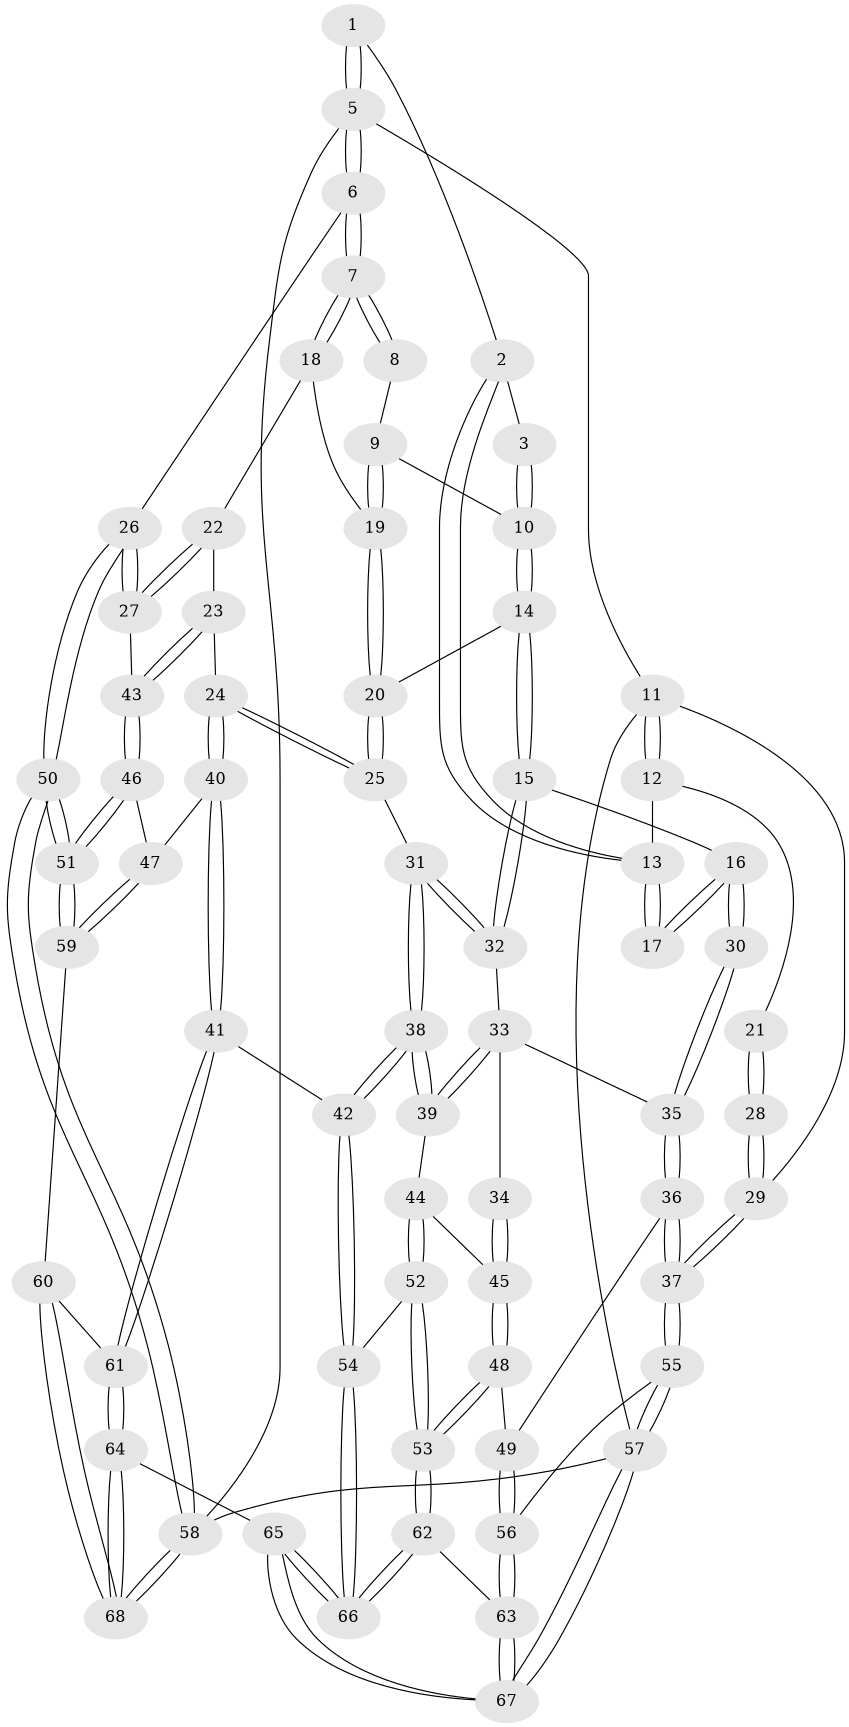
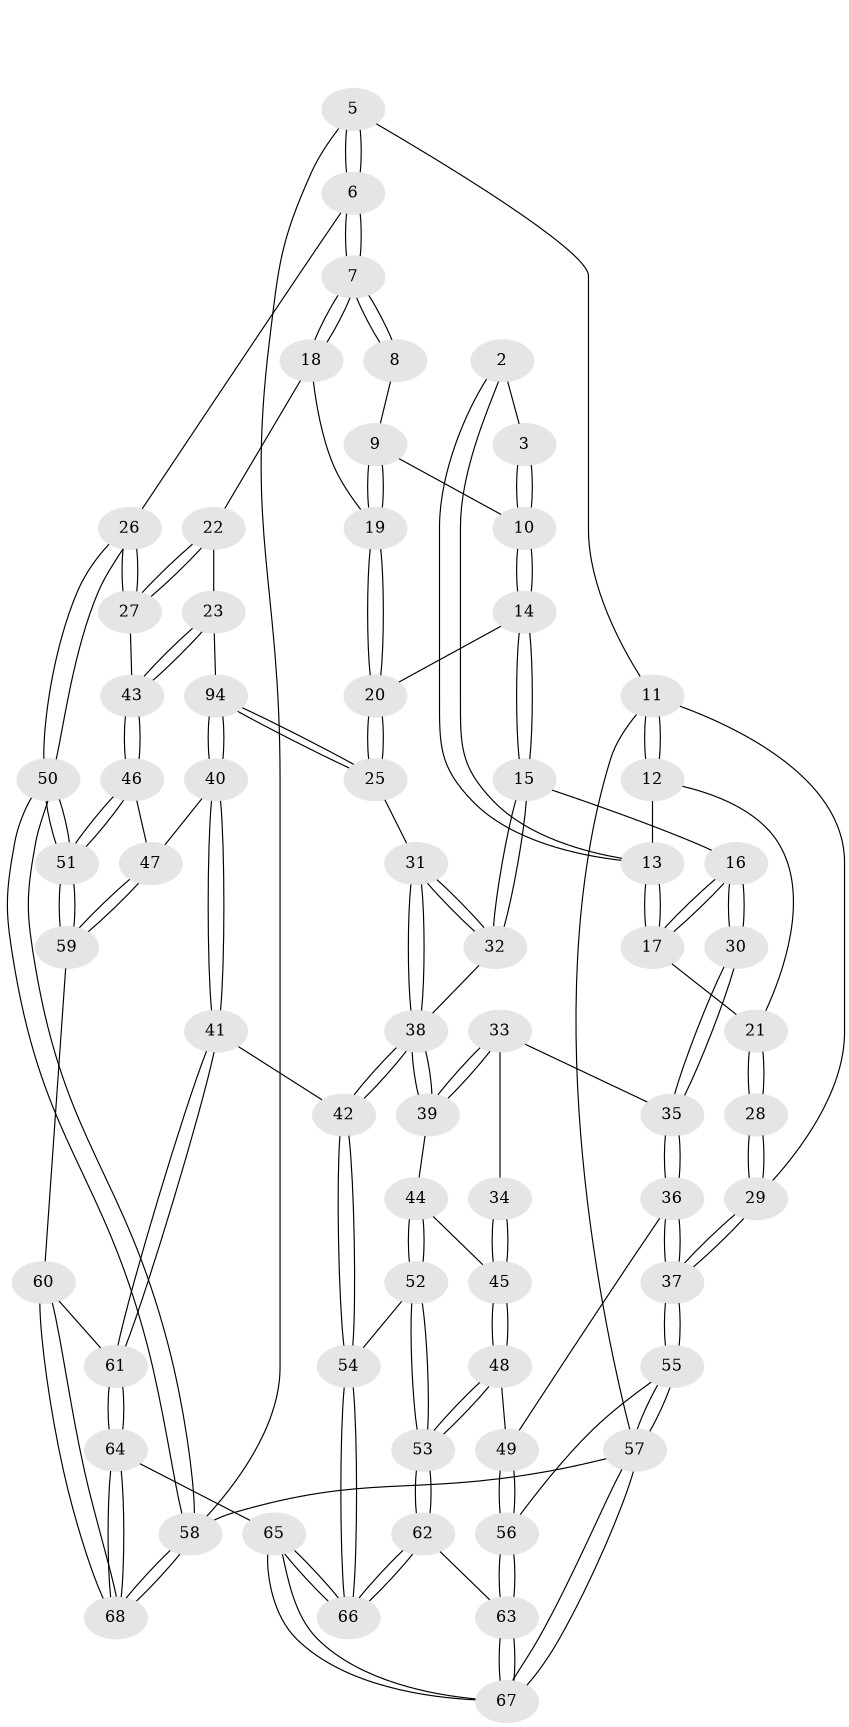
(353, 26) -> none
(216, 696) -> (216, 696)
(498, 989) -> (456, 989)
none -> (704, 989)
